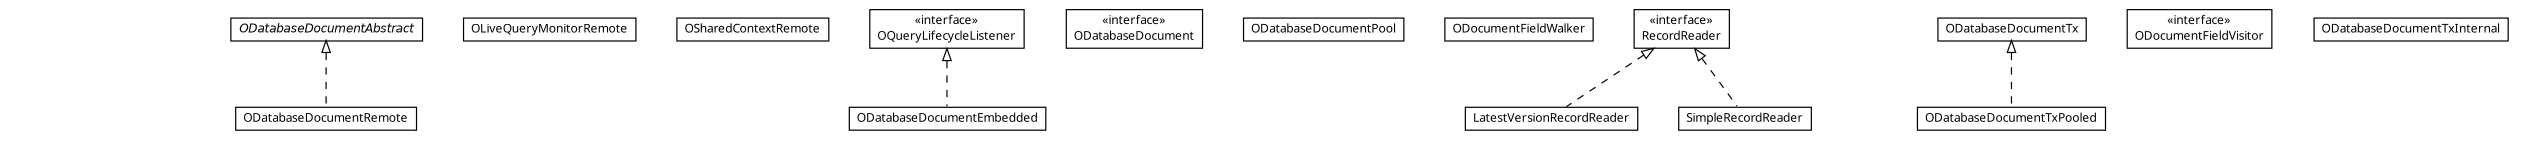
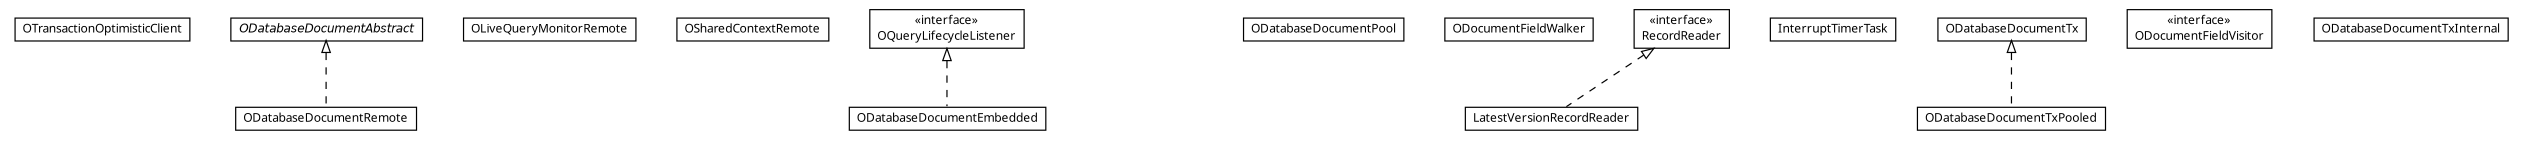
none -> (102, 29)
(1134, 29) -> none
none -> (1833, 29)
(1745, 118) -> none
